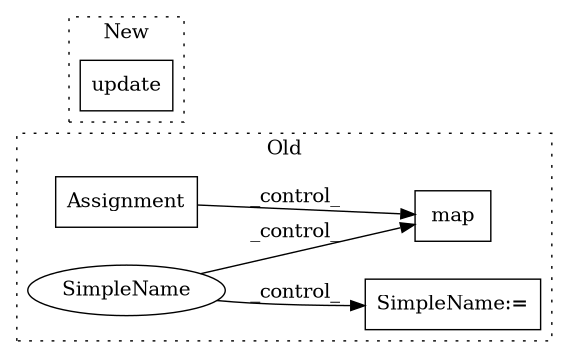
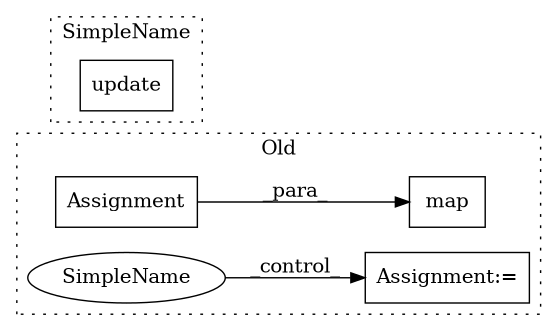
(127, 33) -> (127, 33)
(295, 197) -> (295, 191)
(300, 251) -> none
(453, 304) -> (447, 278)
